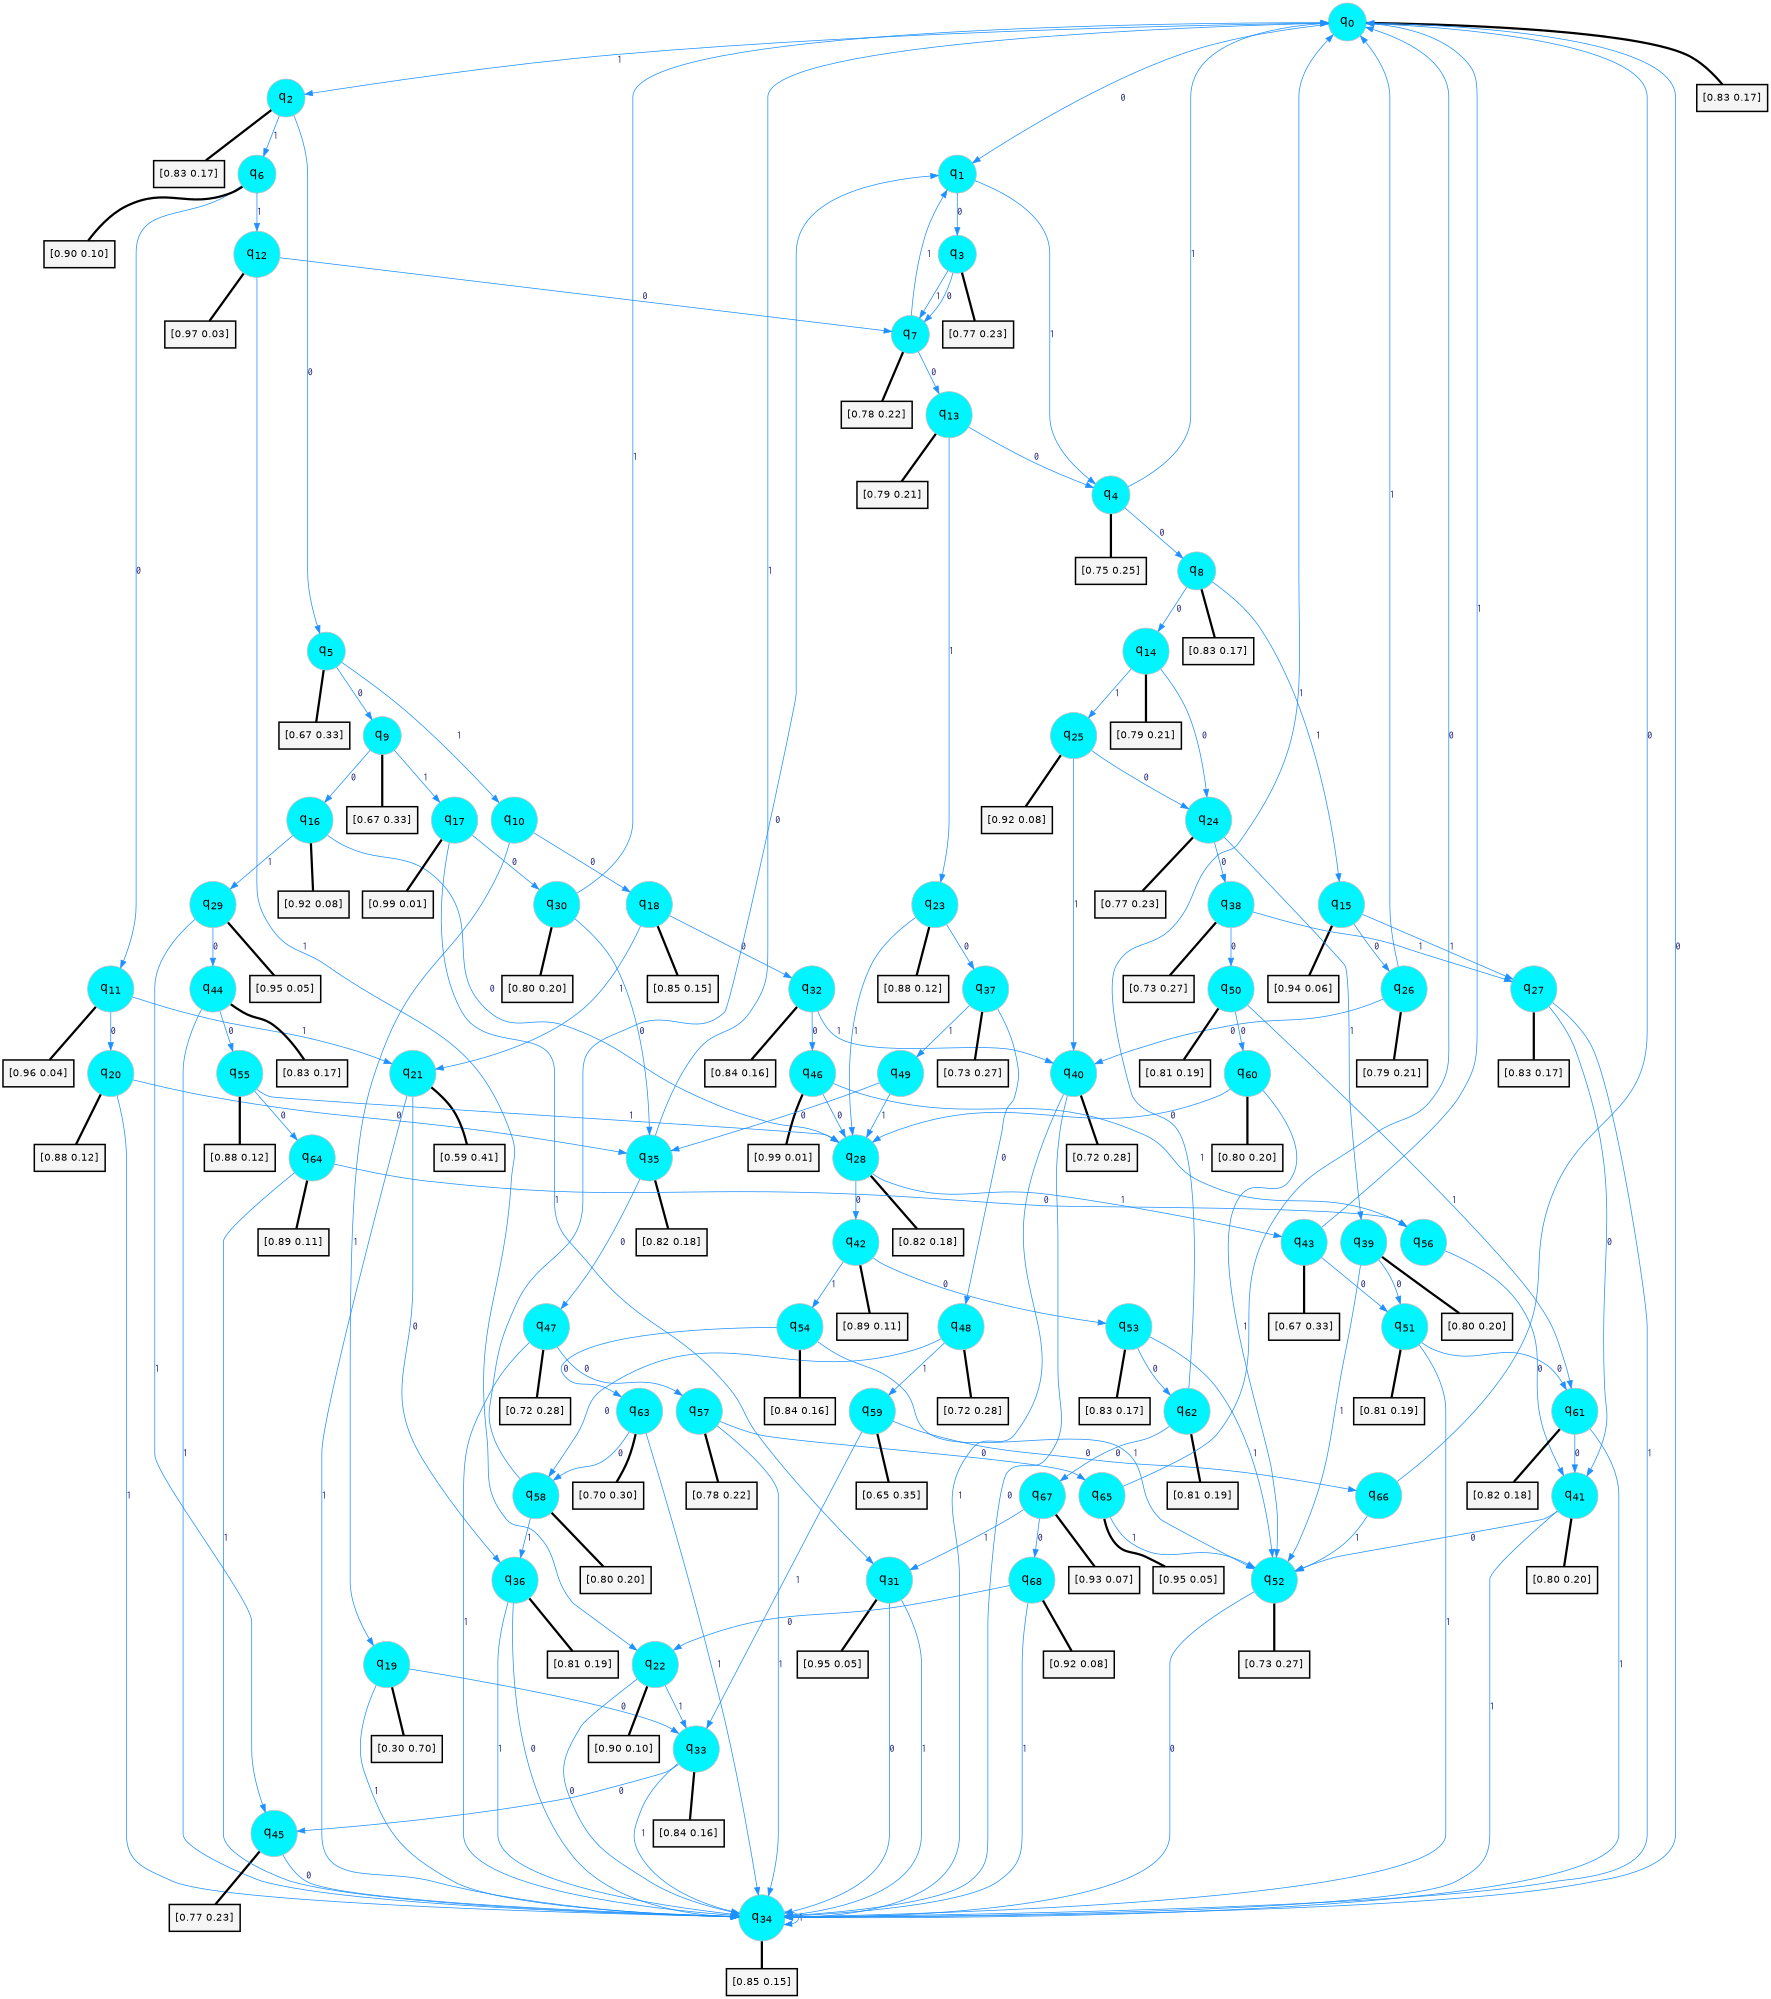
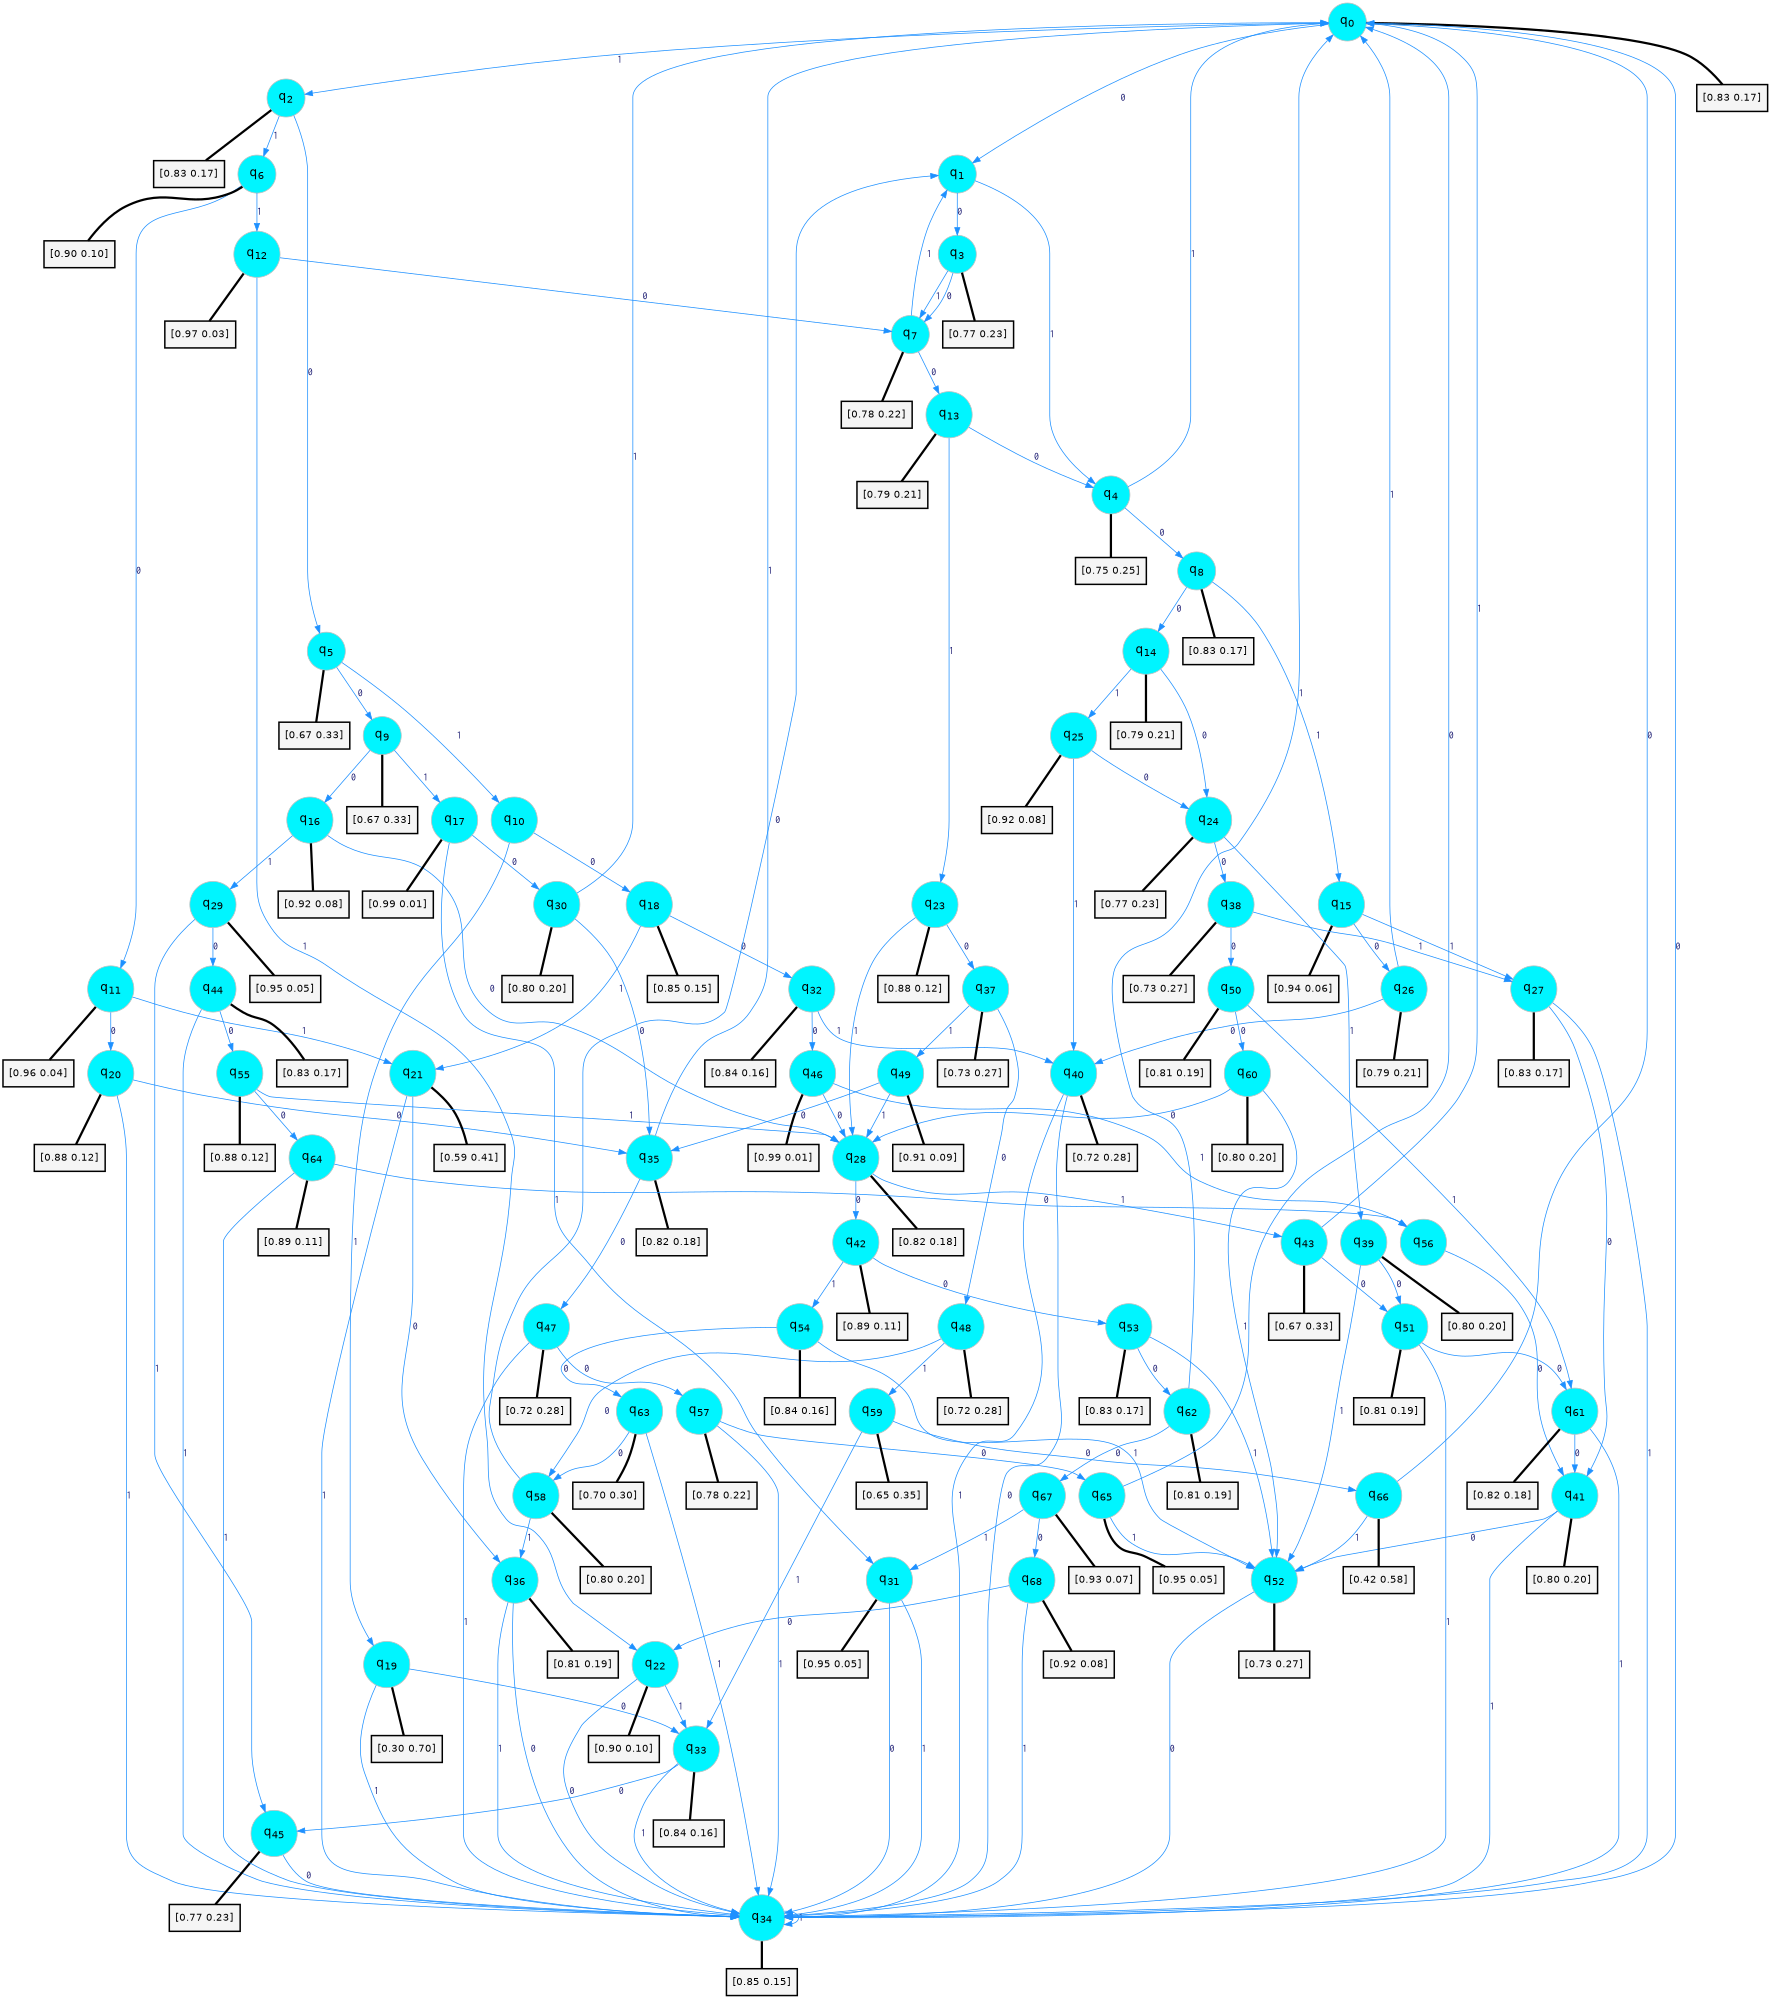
none -> (928, 1158)
none -> (1379, 1580)
